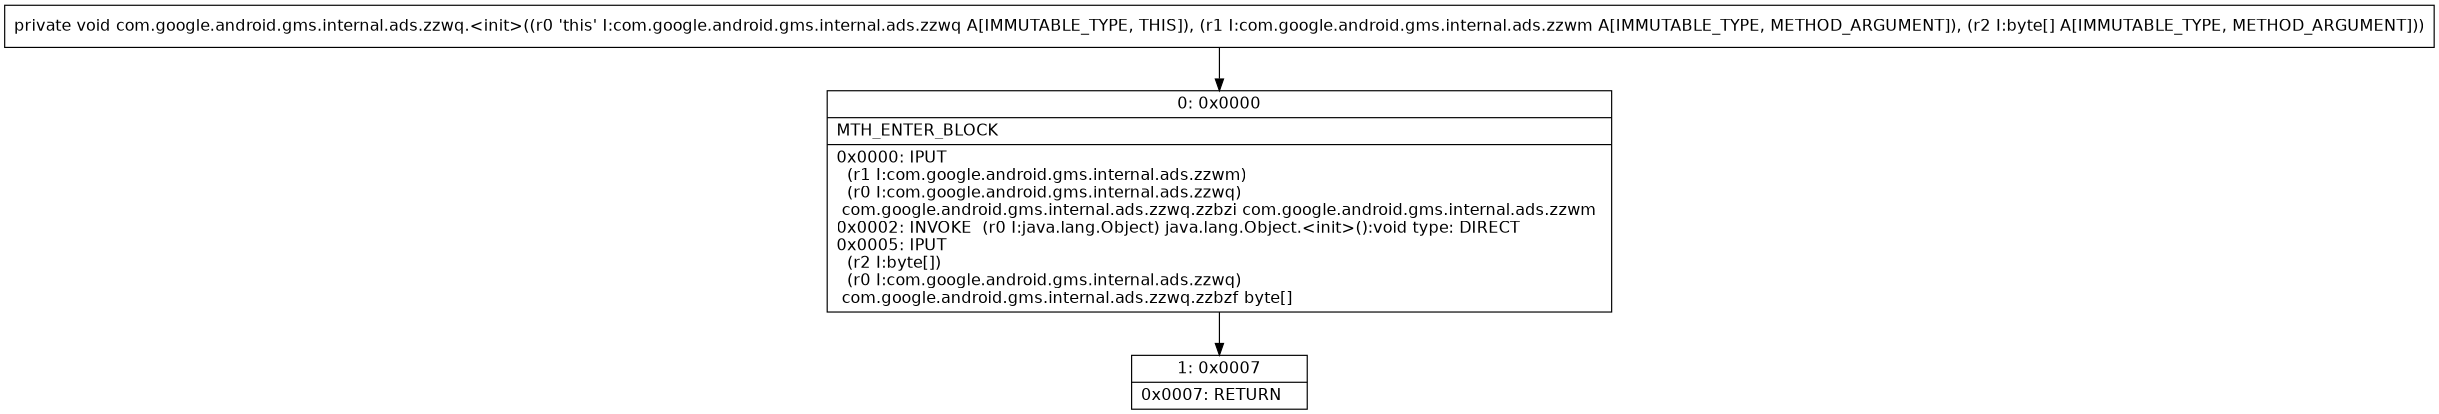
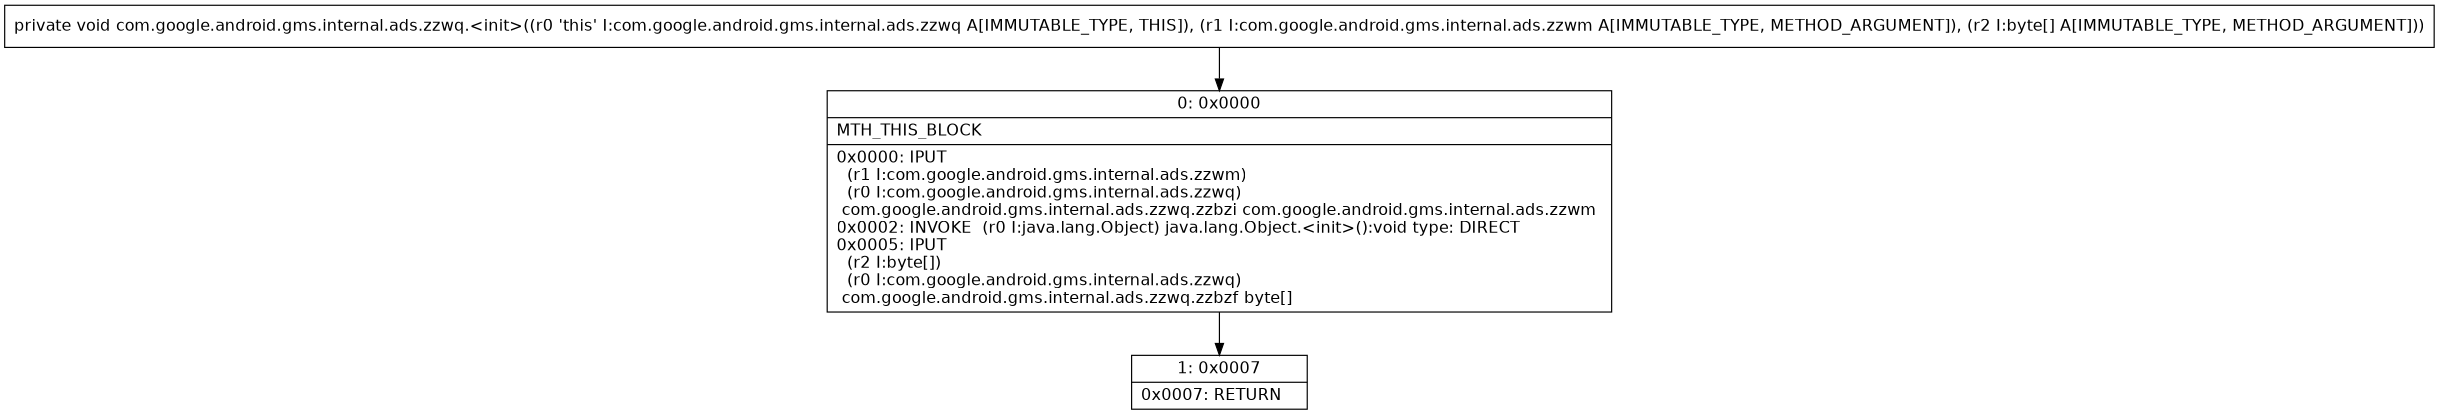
(918, 131) -> (909, 131)
